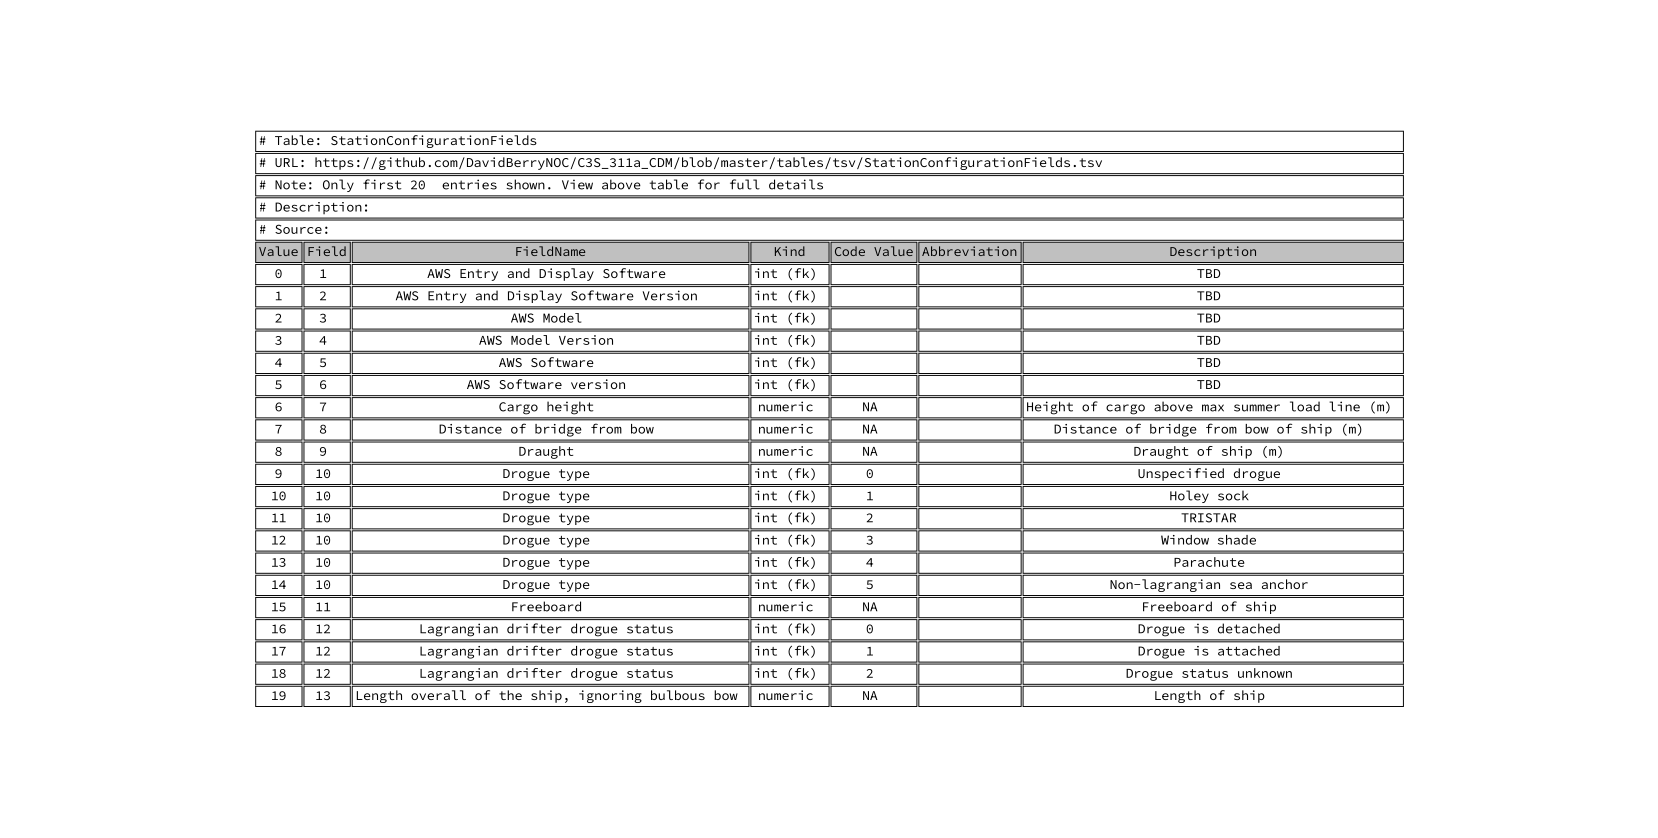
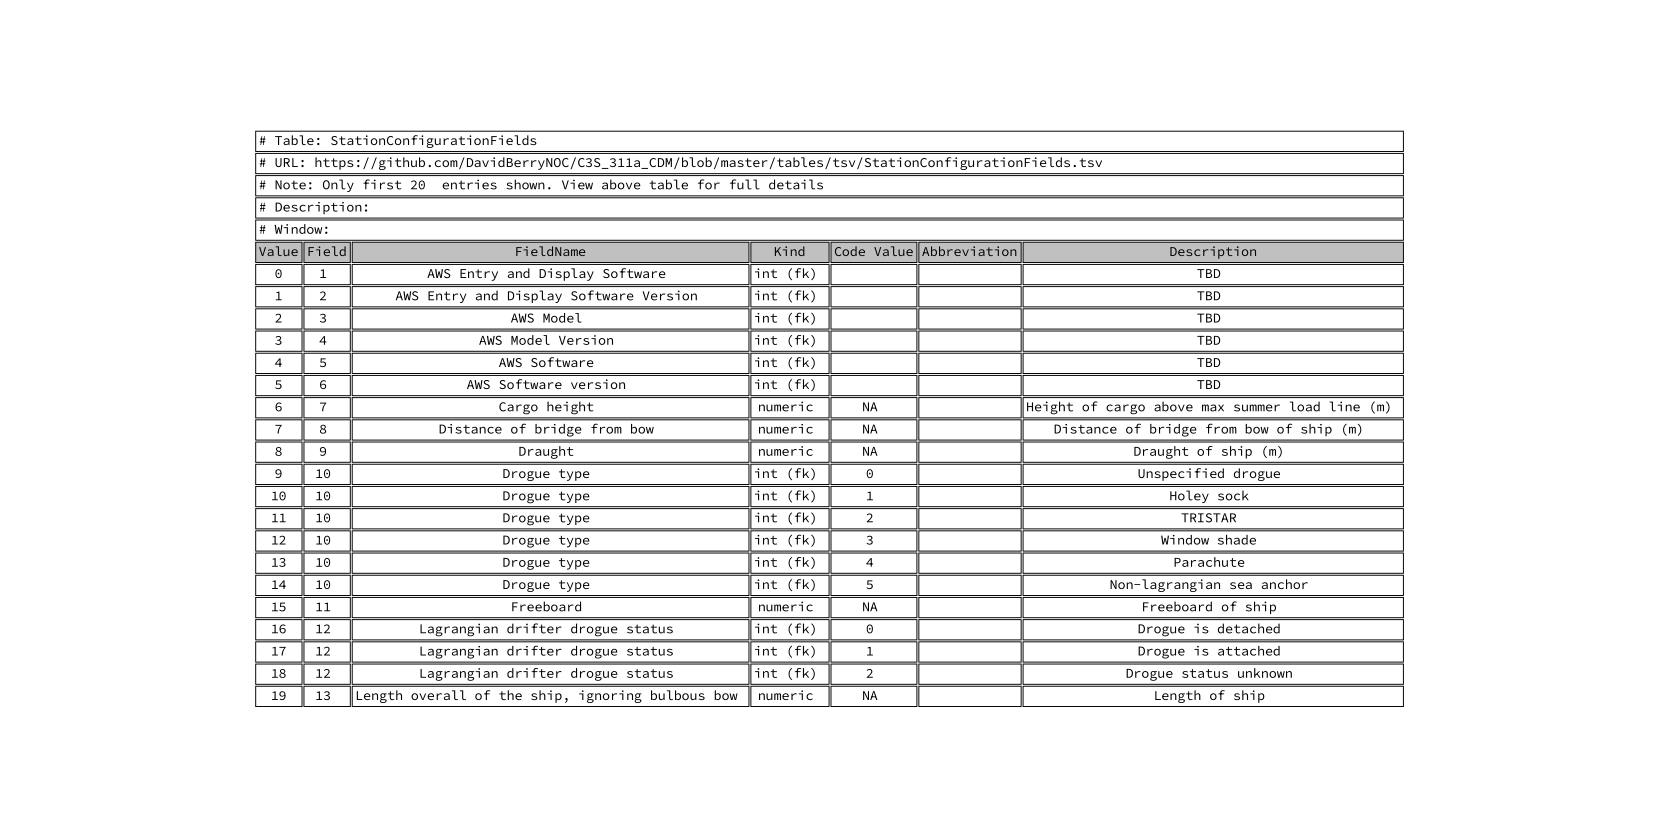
(295, 230) -> (295, 230)
